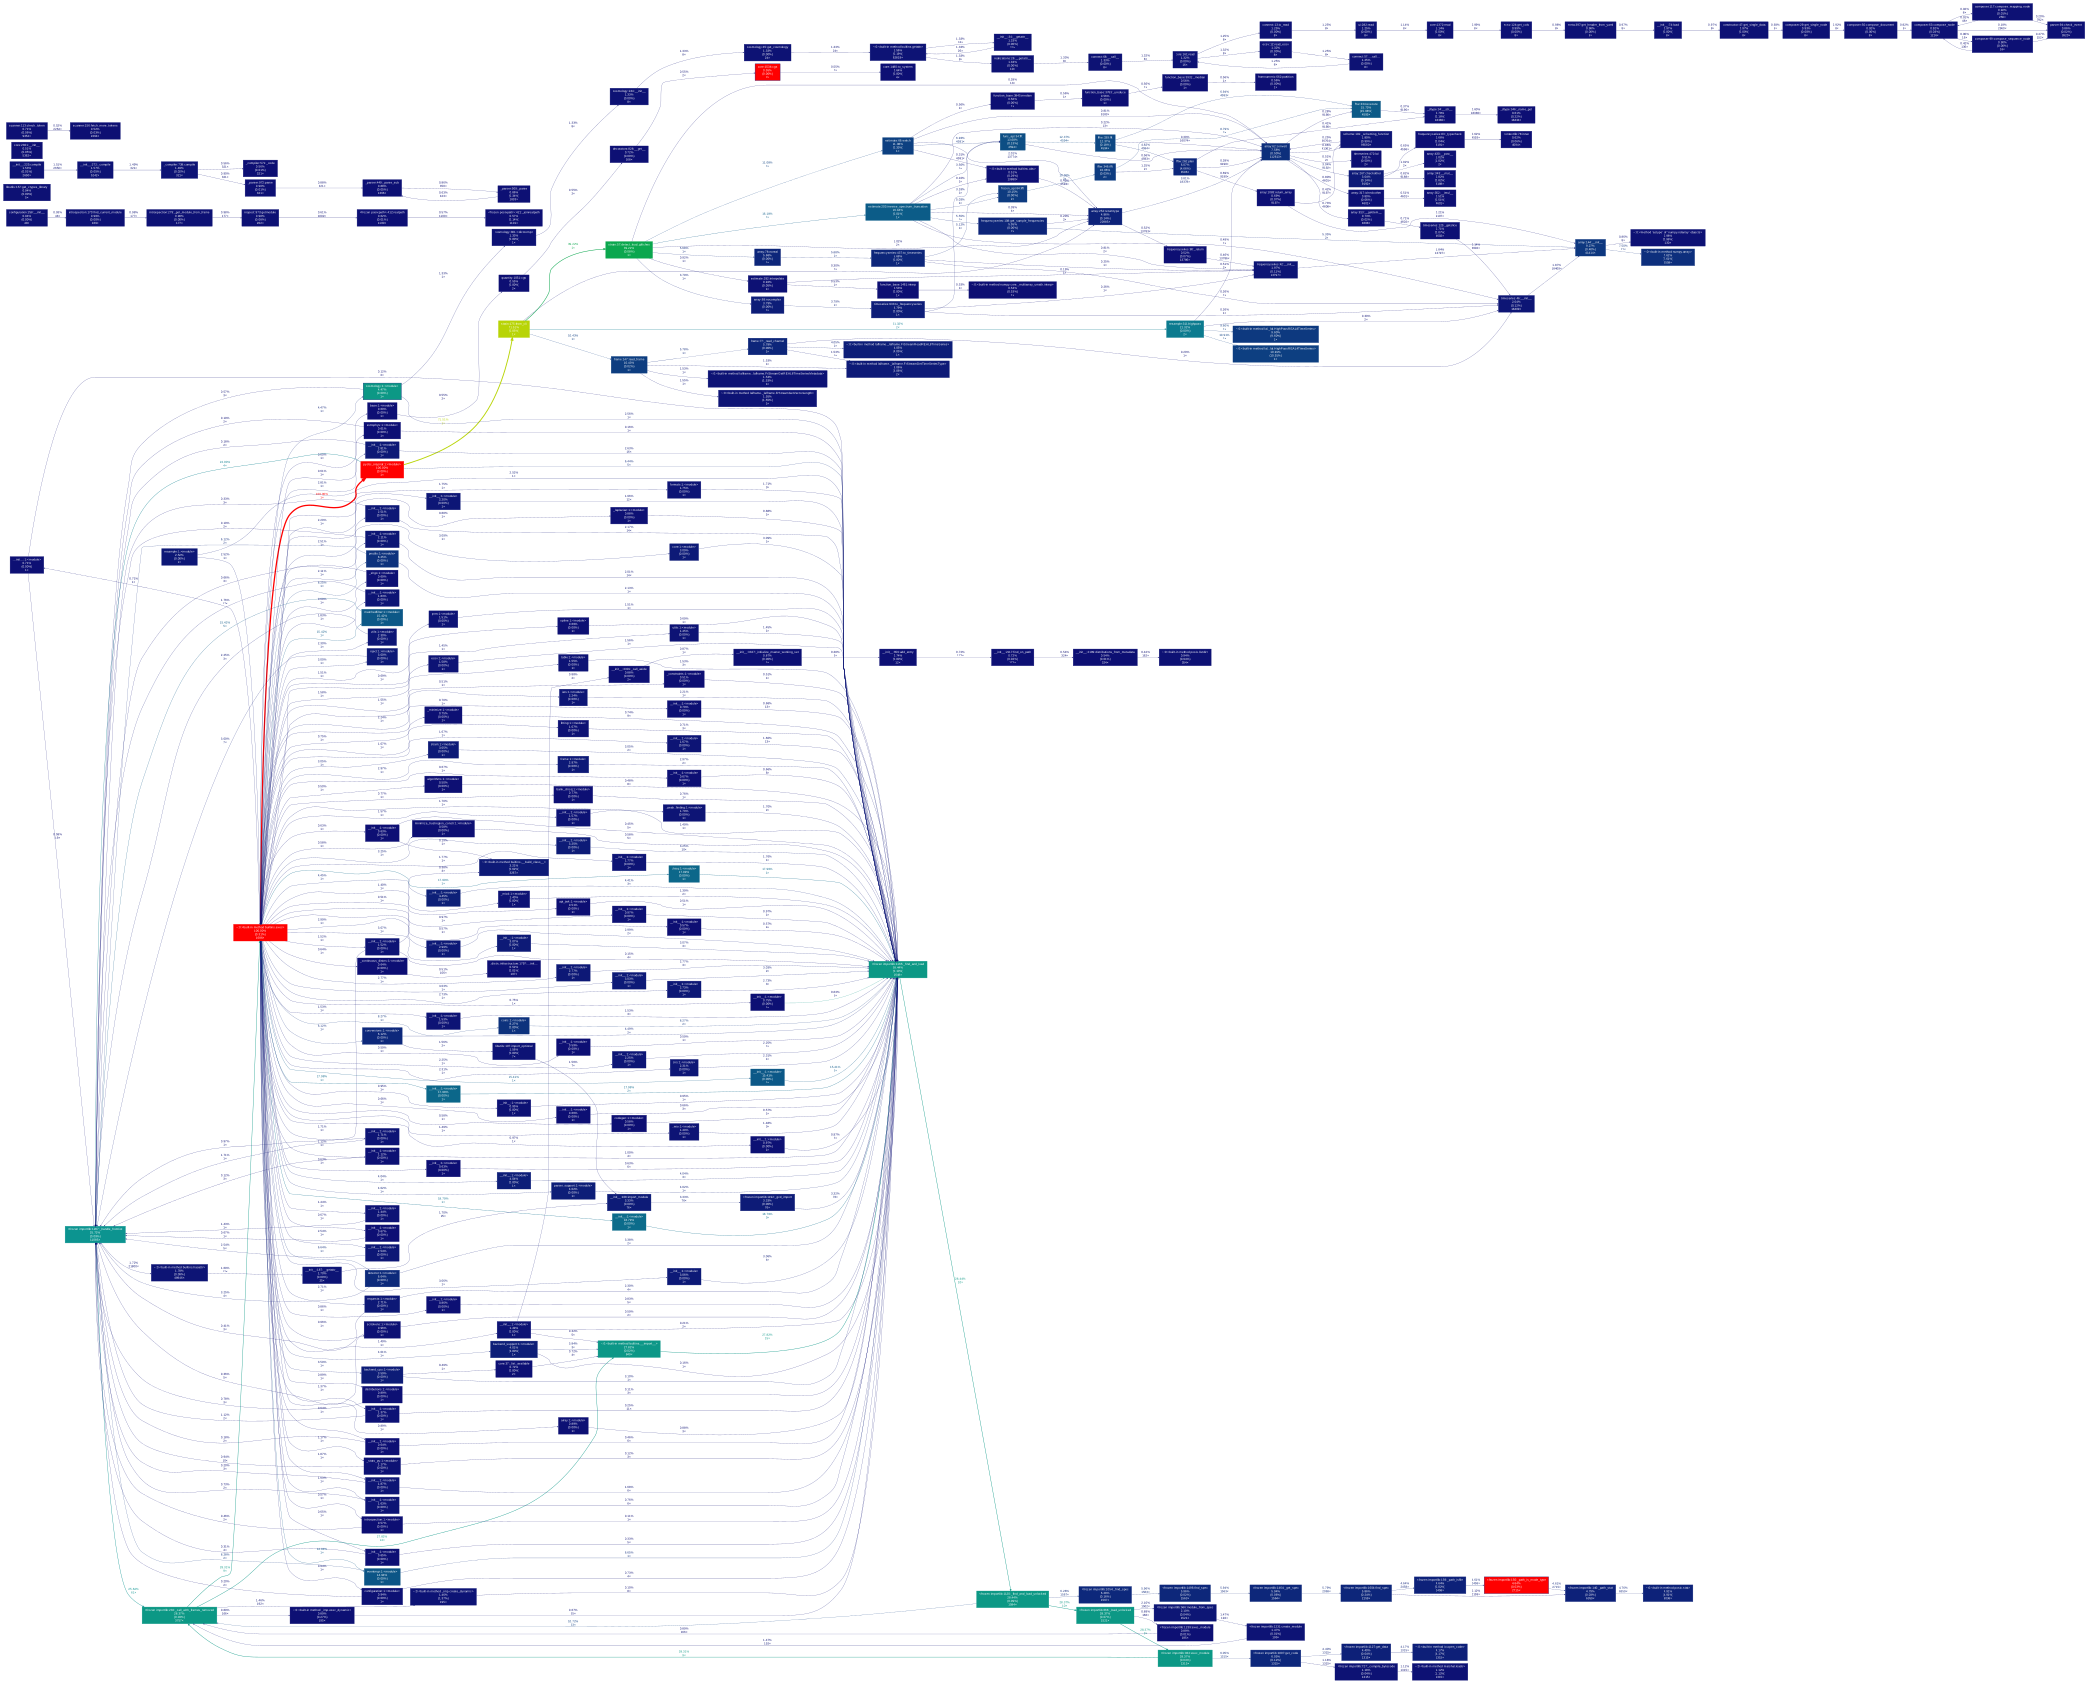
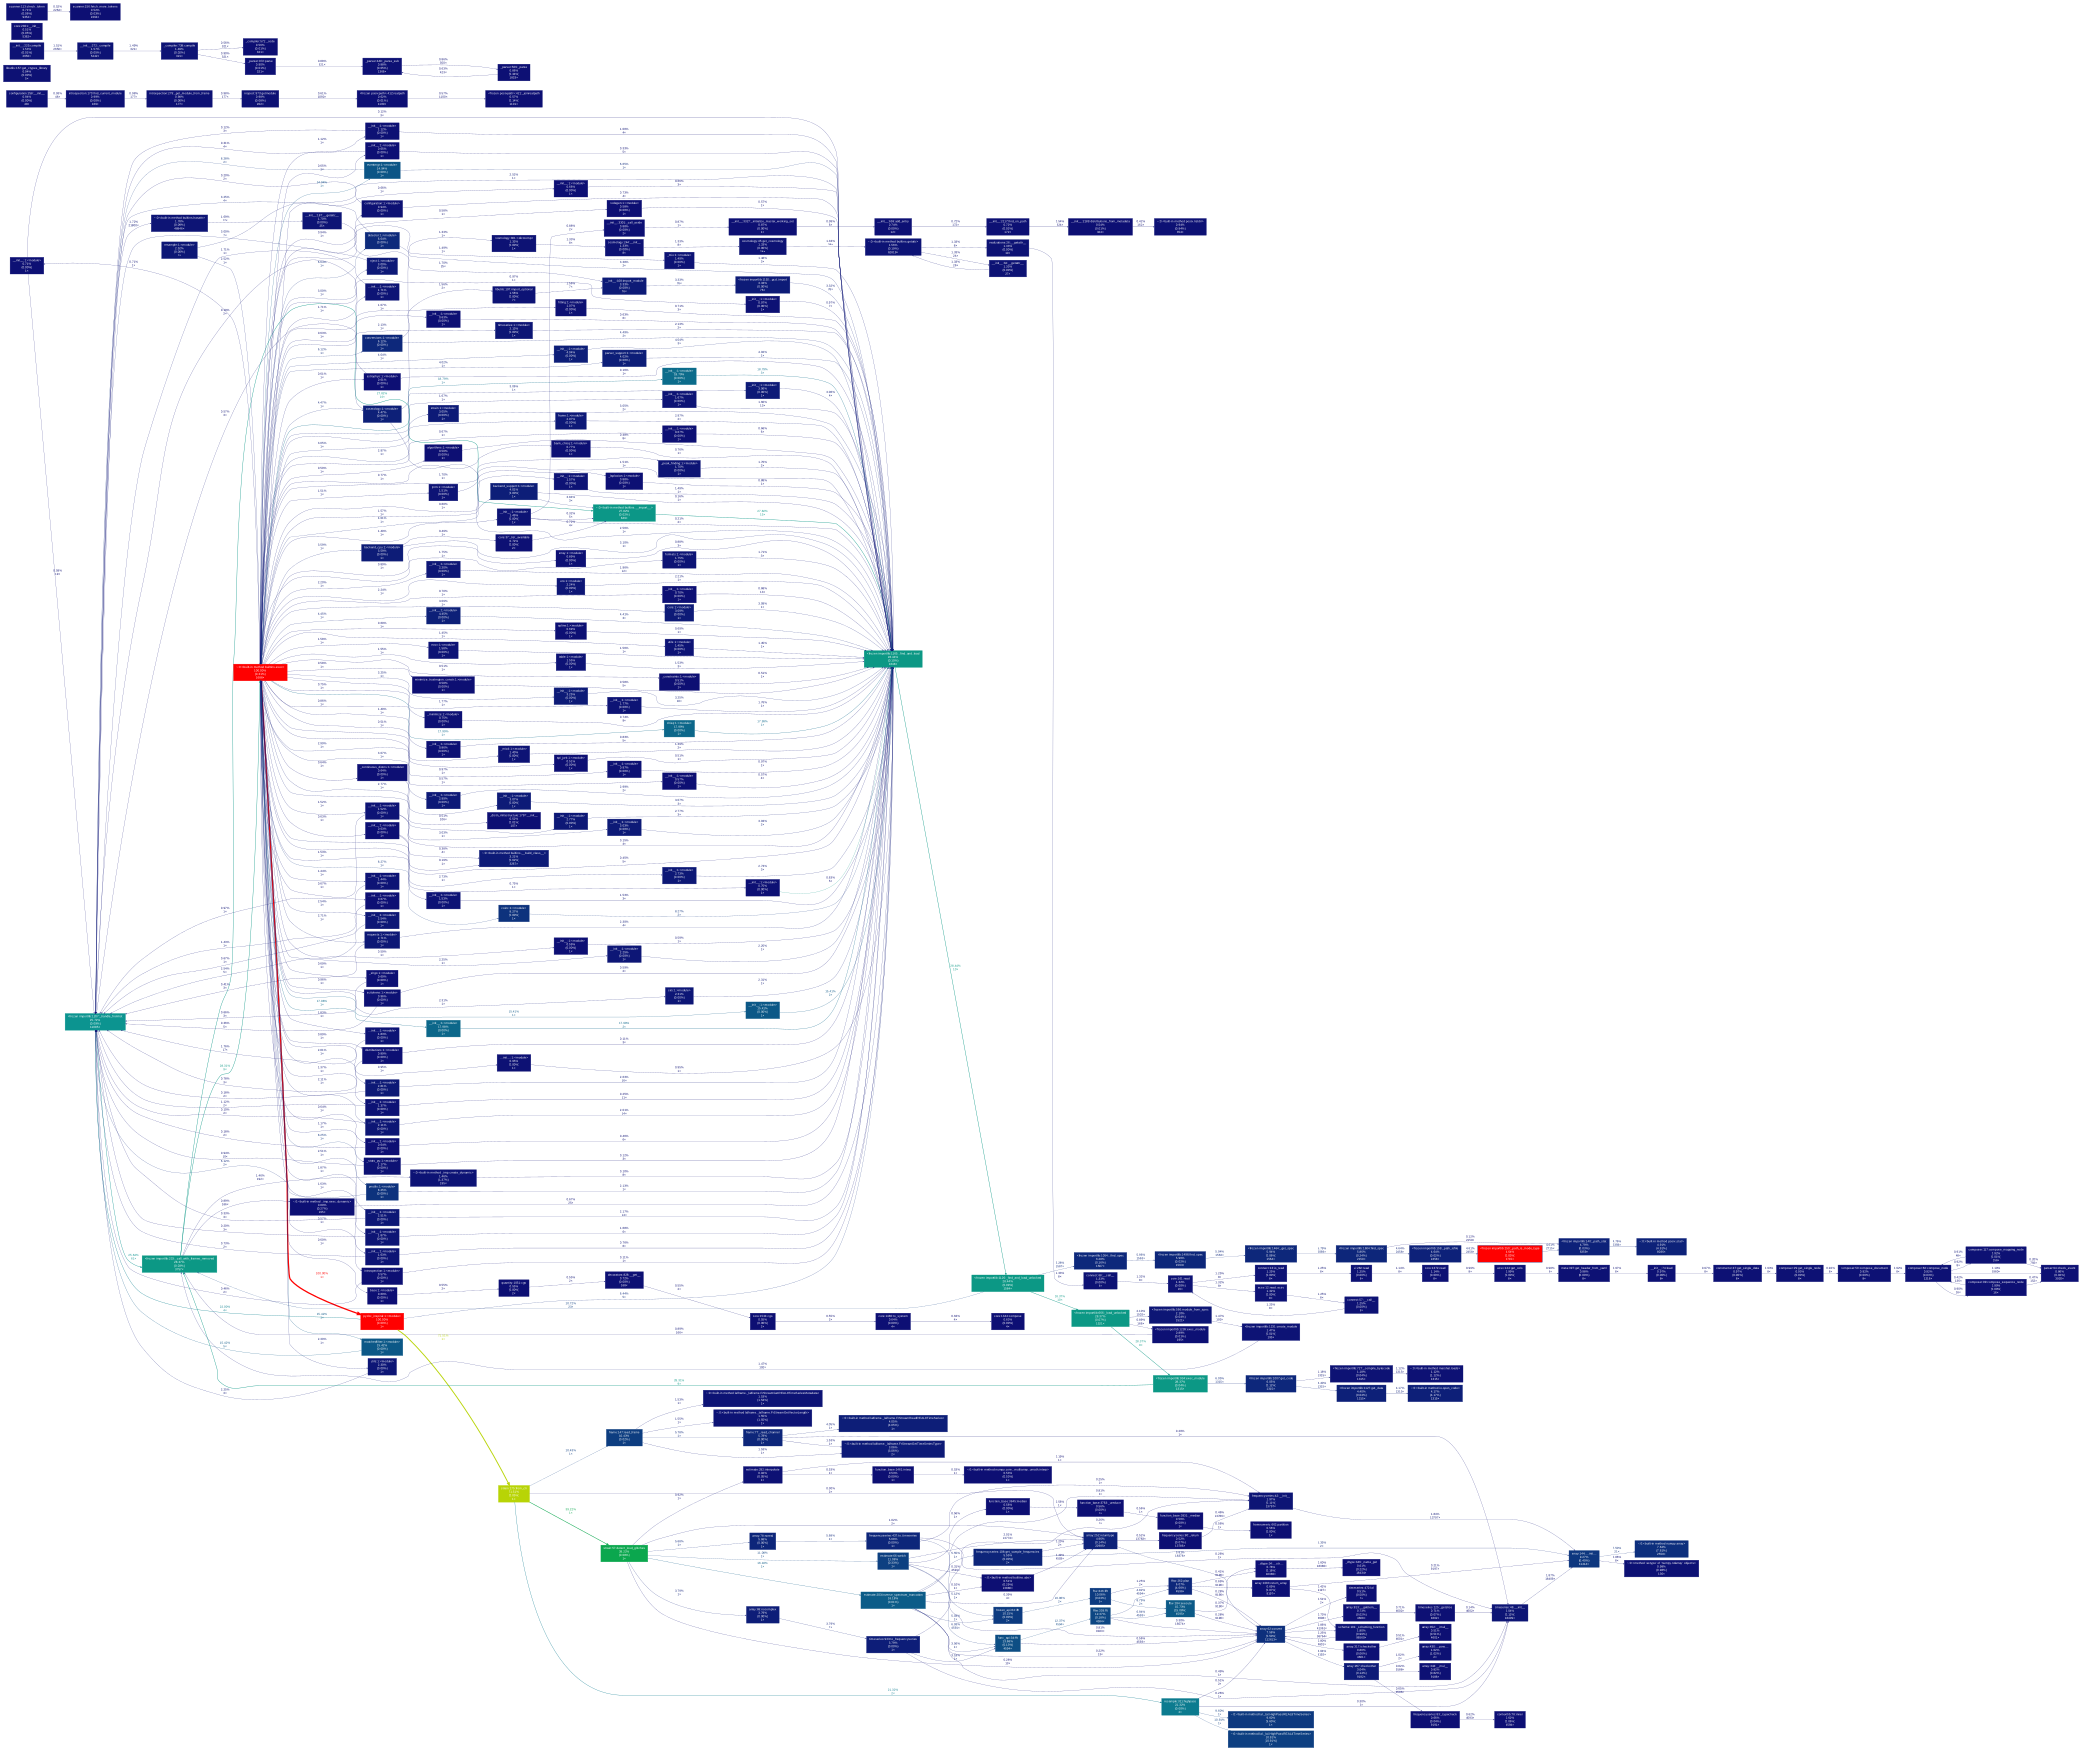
(768, 72) -> (763, 1322)
(1316, 123) -> (1225, 1623)
none -> (514, 330)
(382, 391) -> (382, 414)
none -> (1008, 1322)
